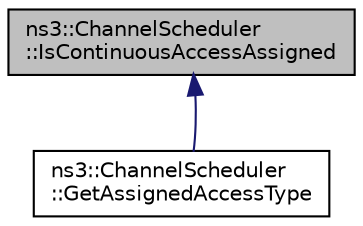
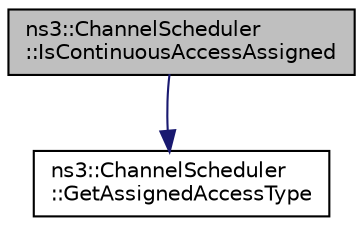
(196, 124) -> (167, 102)
